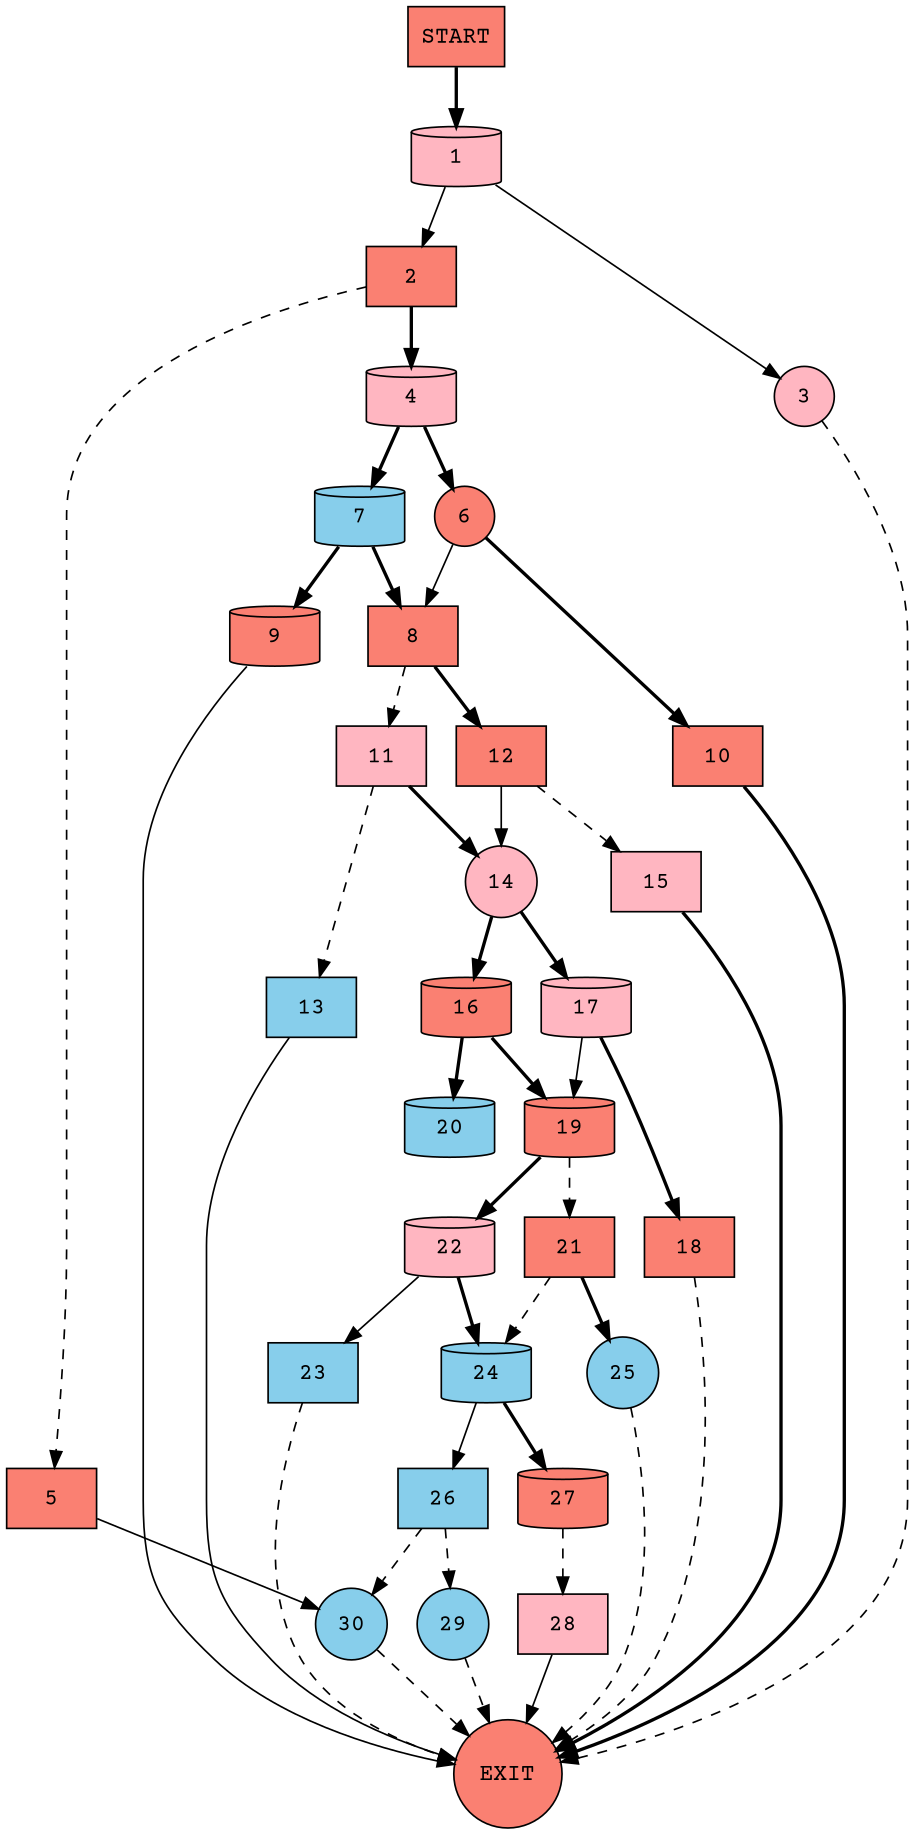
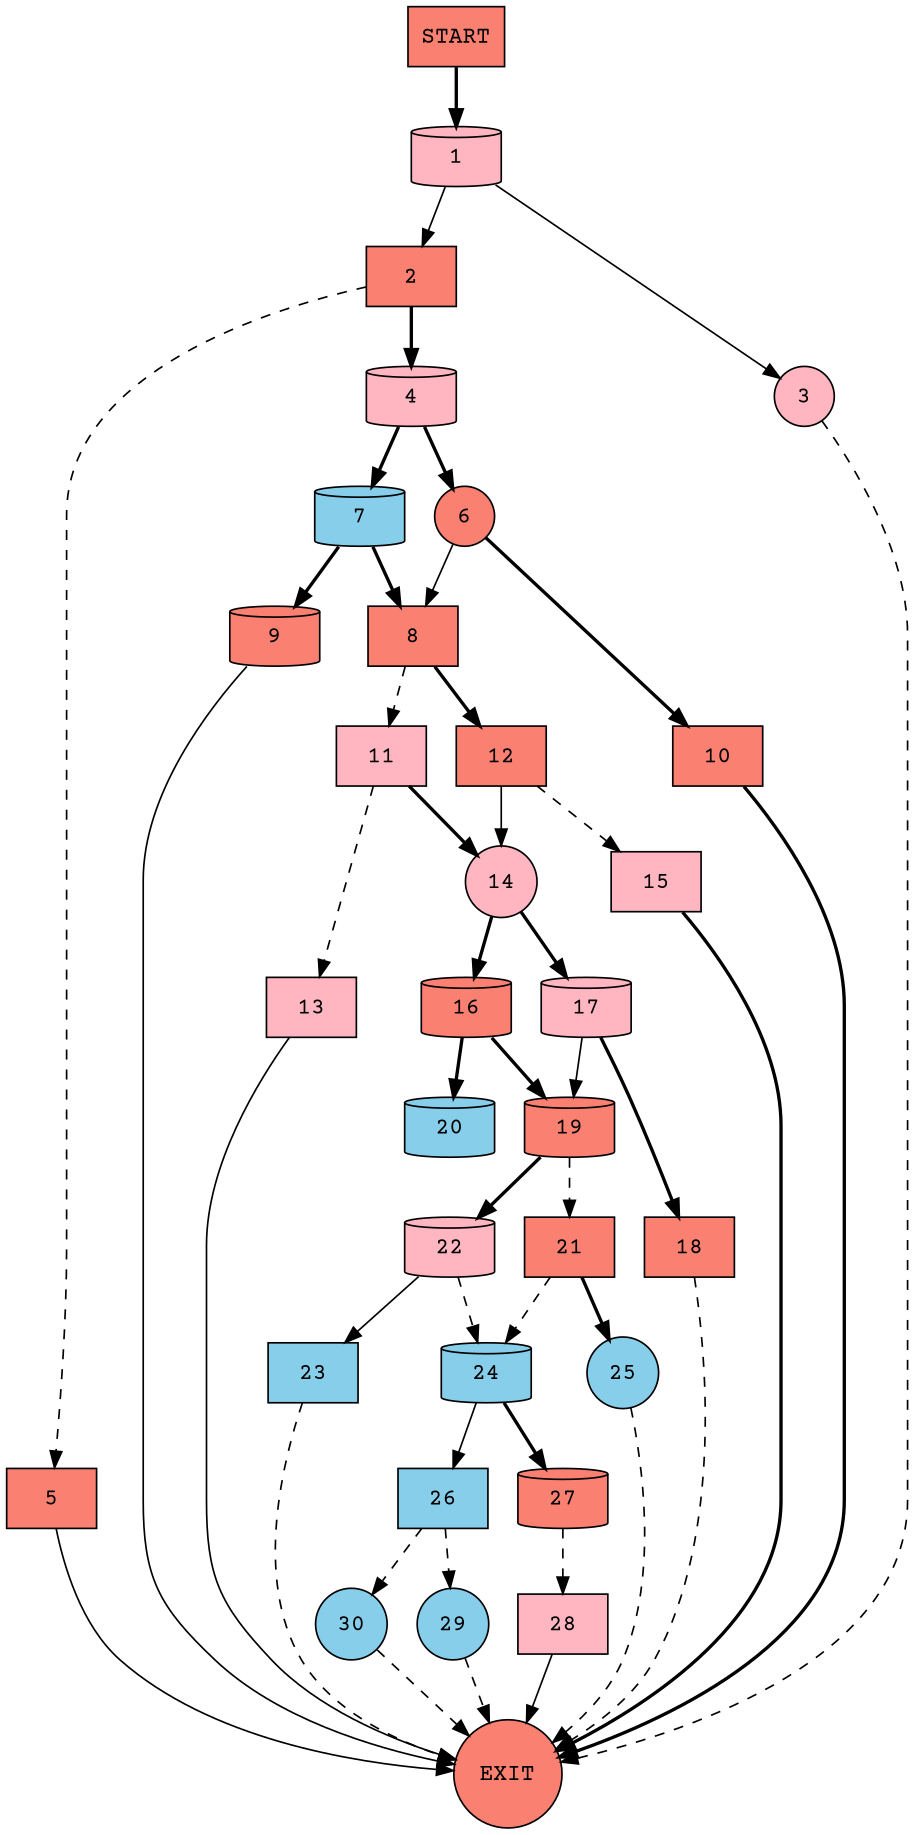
(311, 1007) -> (311, 1007)
(465, 1302) -> (465, 1302)
(200, 1561) -> (201, 1712)
